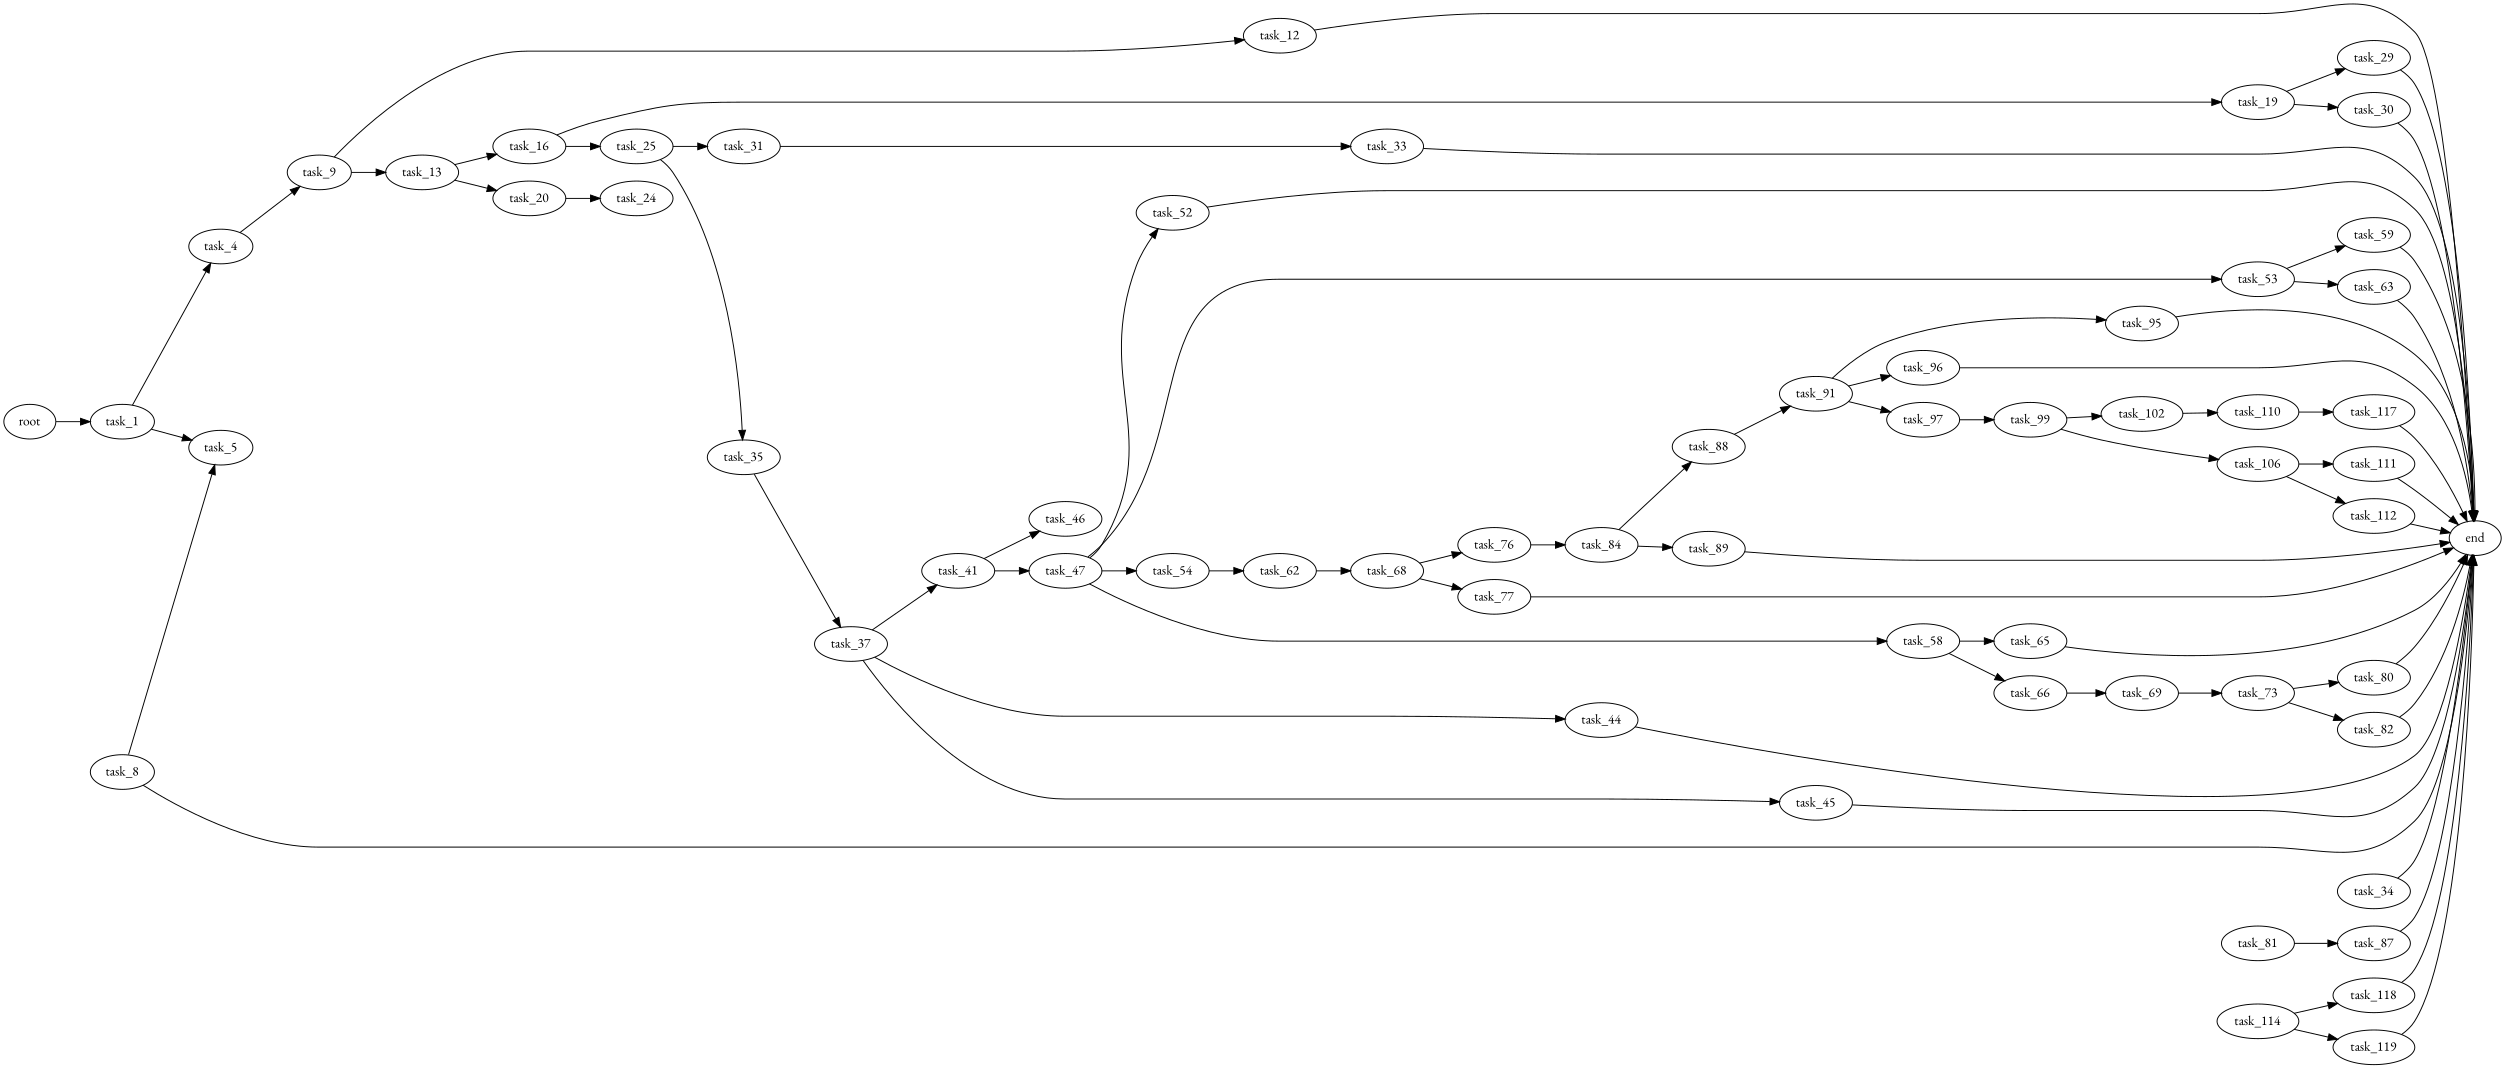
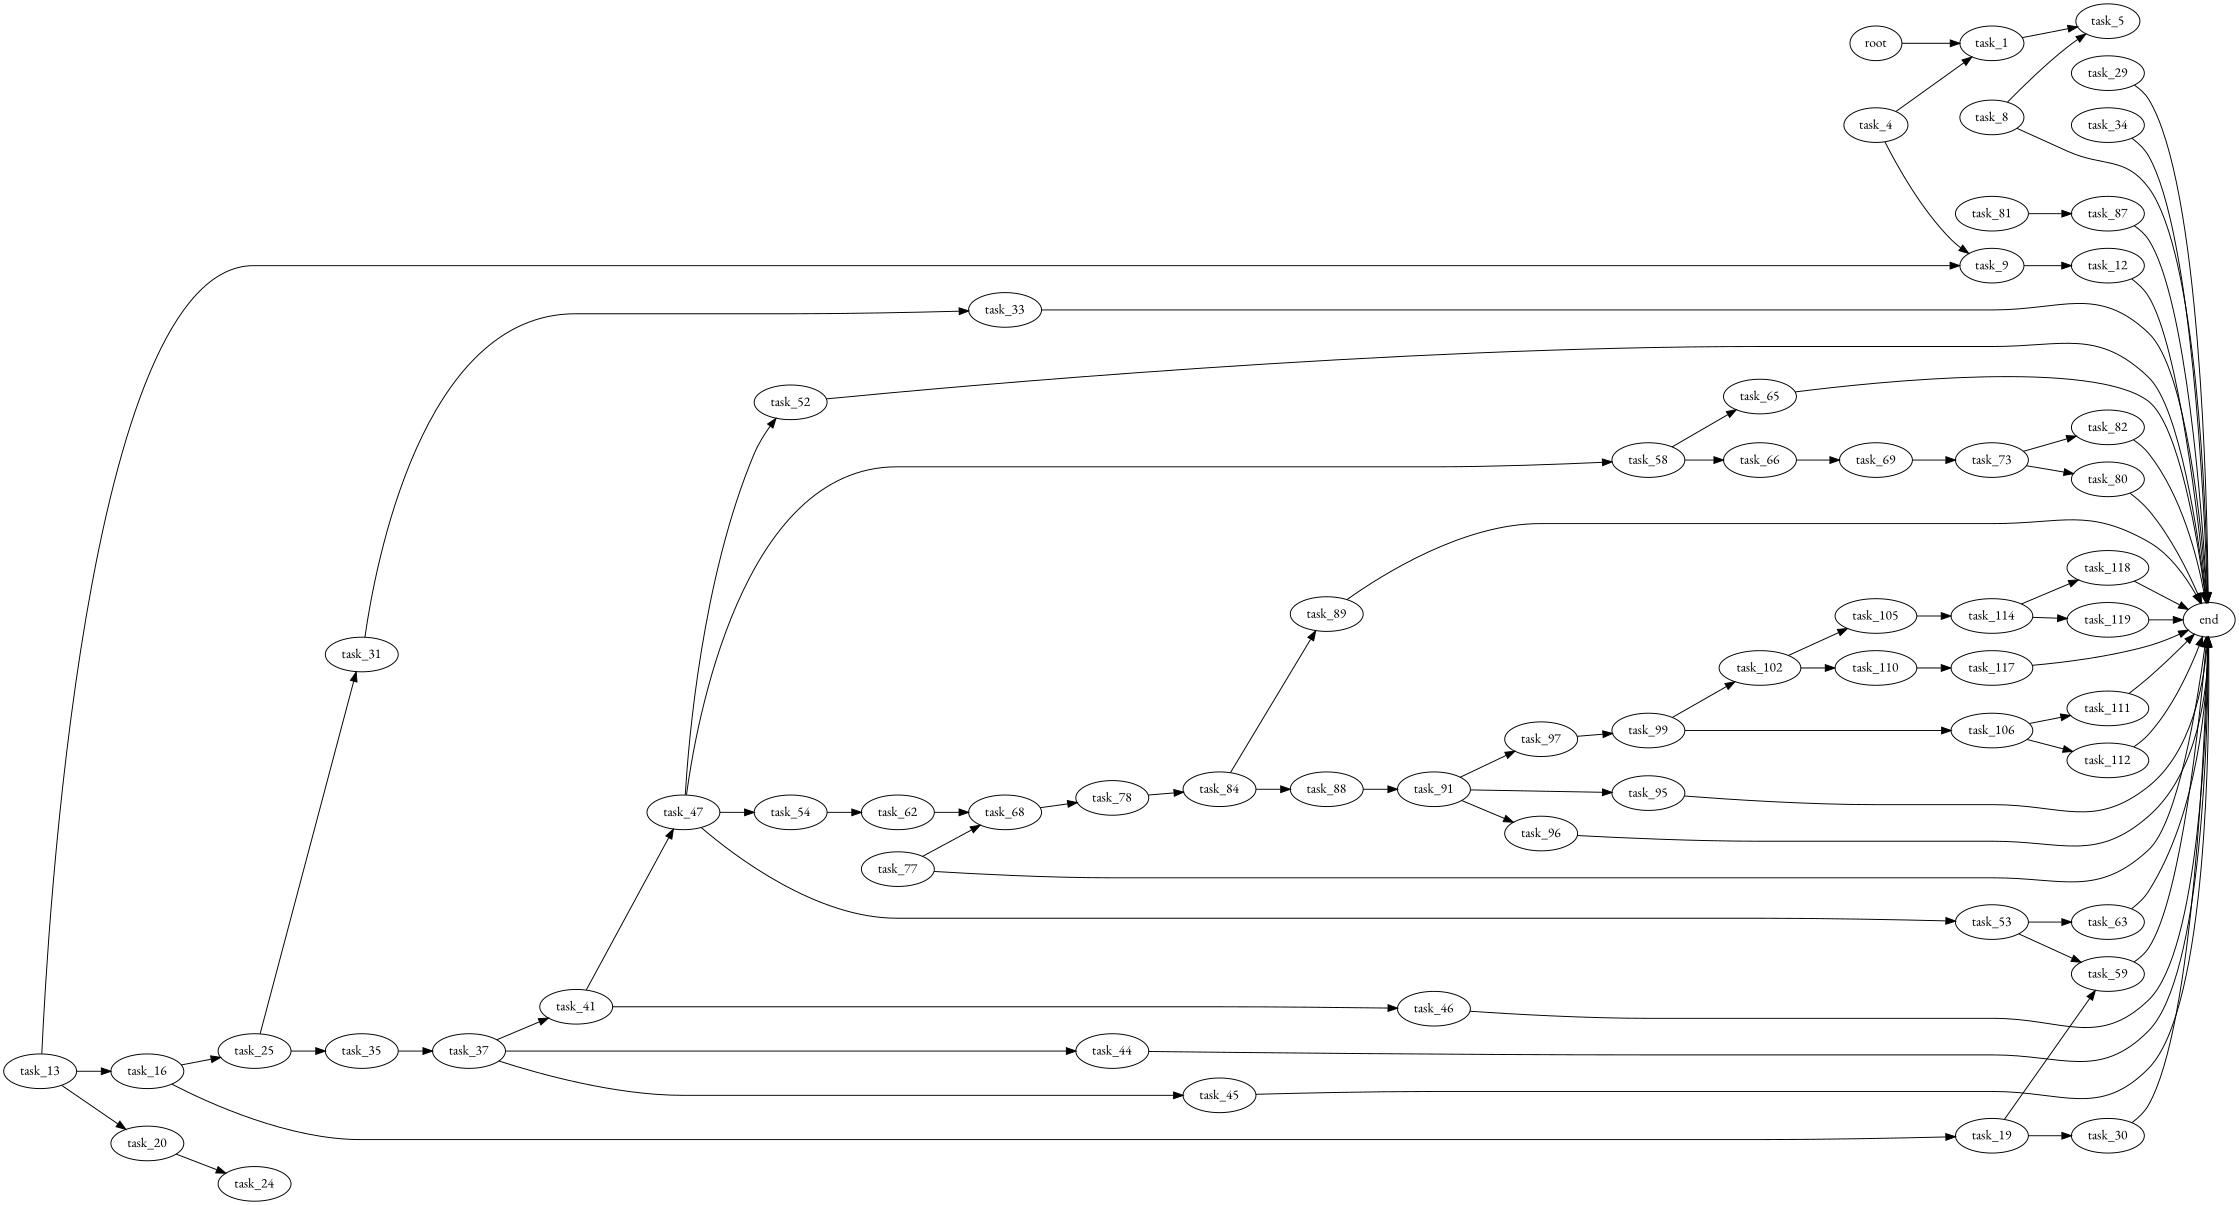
(2311, 82) -> (2043, 1065)
(364, 172) -> (678, 266)
(169, 338) -> (1930, 87)
(1494, 545) -> (1112, 798)
(1436, 583) -> (947, 843)
none -> (1876, 616)
none -> (1994, 1018)
